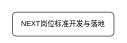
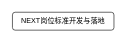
(63, 24) -> (63, 21)
